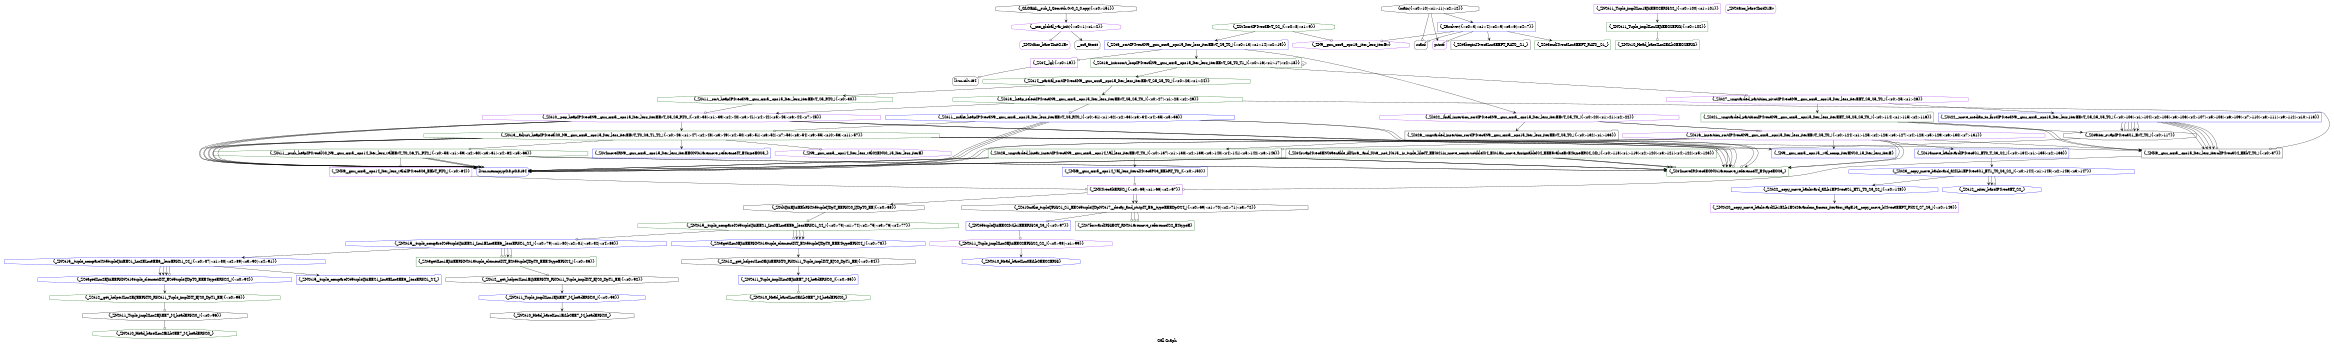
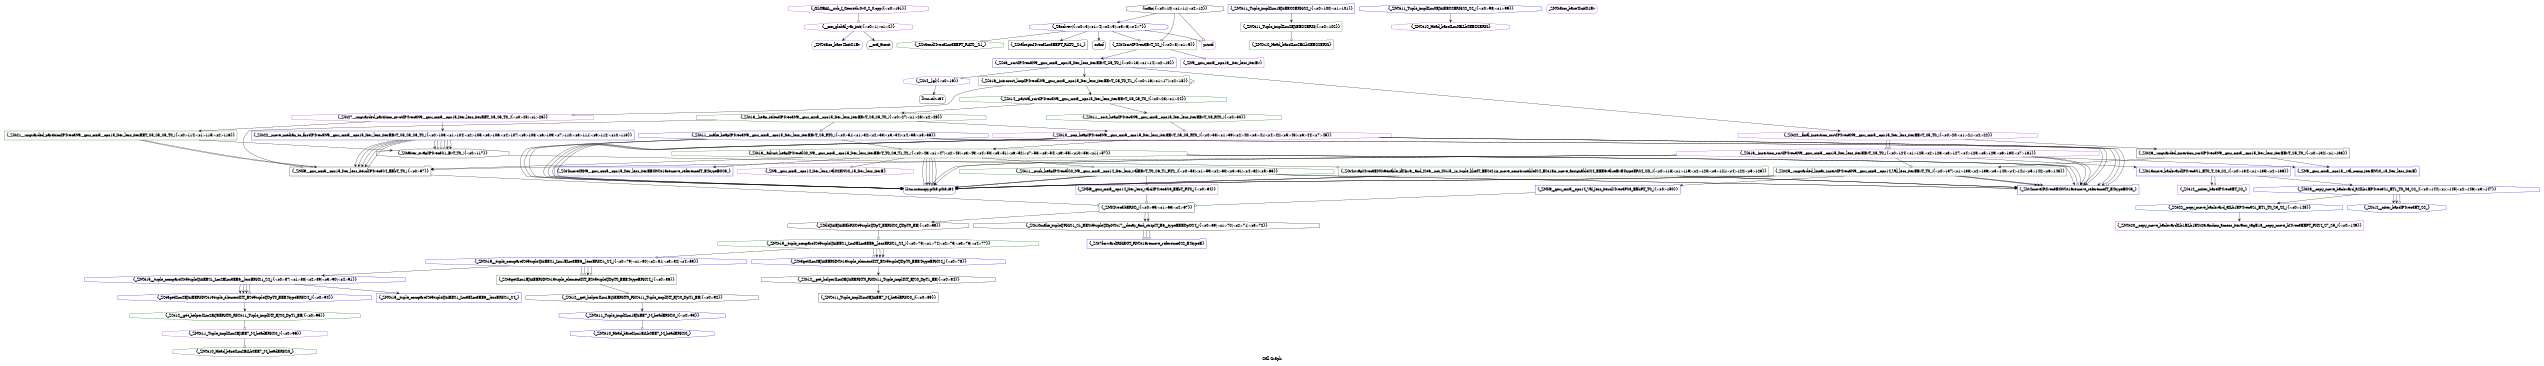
(1066, 9) -> (858, 9)
(1657, 9) -> (1291, 9)
(1066, 17) -> (858, 17)
(1426, 26) -> (1172, 28)
(1434, 26) -> (1191, 26)
(1274, 27) -> (1153, 45)
(1487, 27) -> (1099, 27)
(1056, 35) -> (849, 35)
(1418, 36) -> (1125, 36)
(1446, 36) -> (1099, 35)
(1528, 36) -> (1024, 36)
(1351, 45) -> (1222, 63)
(1573, 45) -> (950, 45)
(1054, 63) -> (937, 81)
(1005, 72) -> (935, 89)
(1728, 172) -> (2078, 190)
(1135, 190) -> (1147, 208)
none -> (2213, 190)
(1018, 226) -> none
(1135, 226) -> (1147, 244)
(1021, 244) -> (1451, 9)
(1021, 262) -> (1451, 27)
(798, 280) -> (878, 298)
(798, 298) -> none
(562, 306) -> (642, 324)
(165, 316) -> (245, 334)
(562, 316) -> (642, 334)
